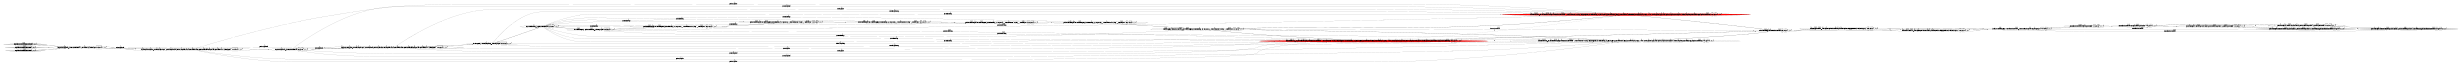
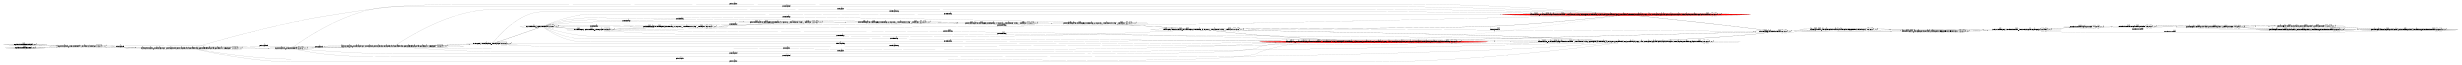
(25, 51) -> none
